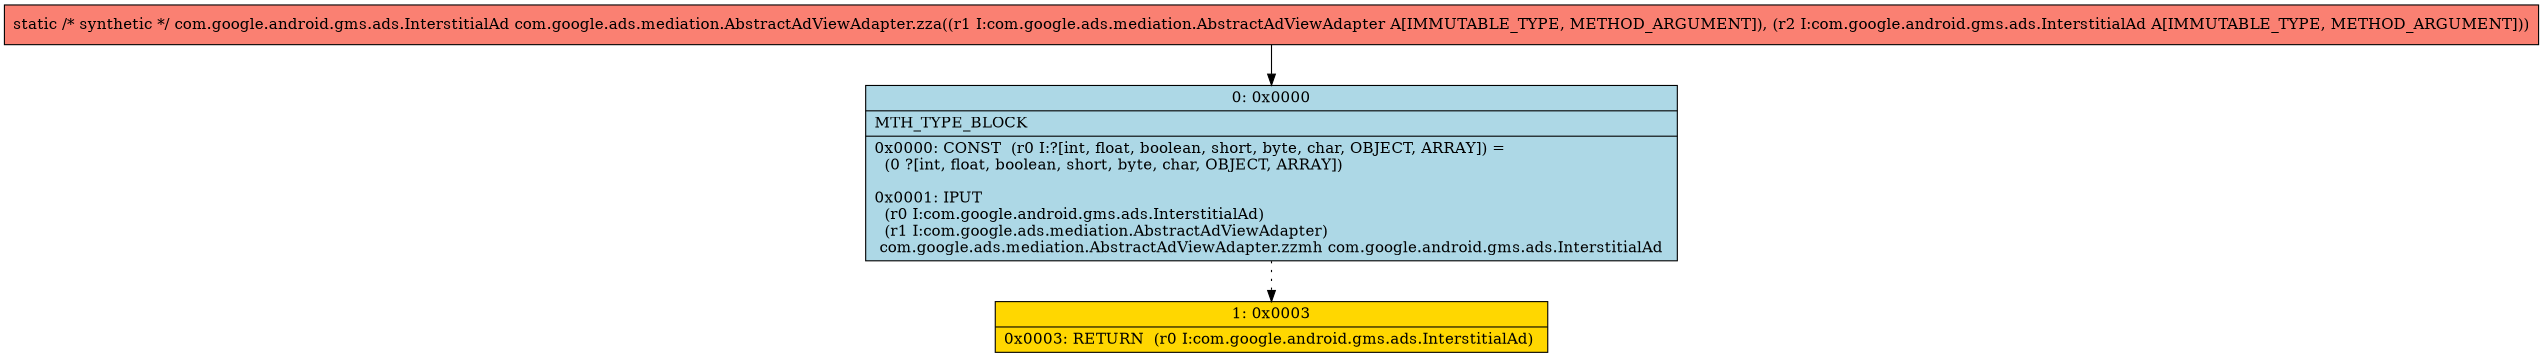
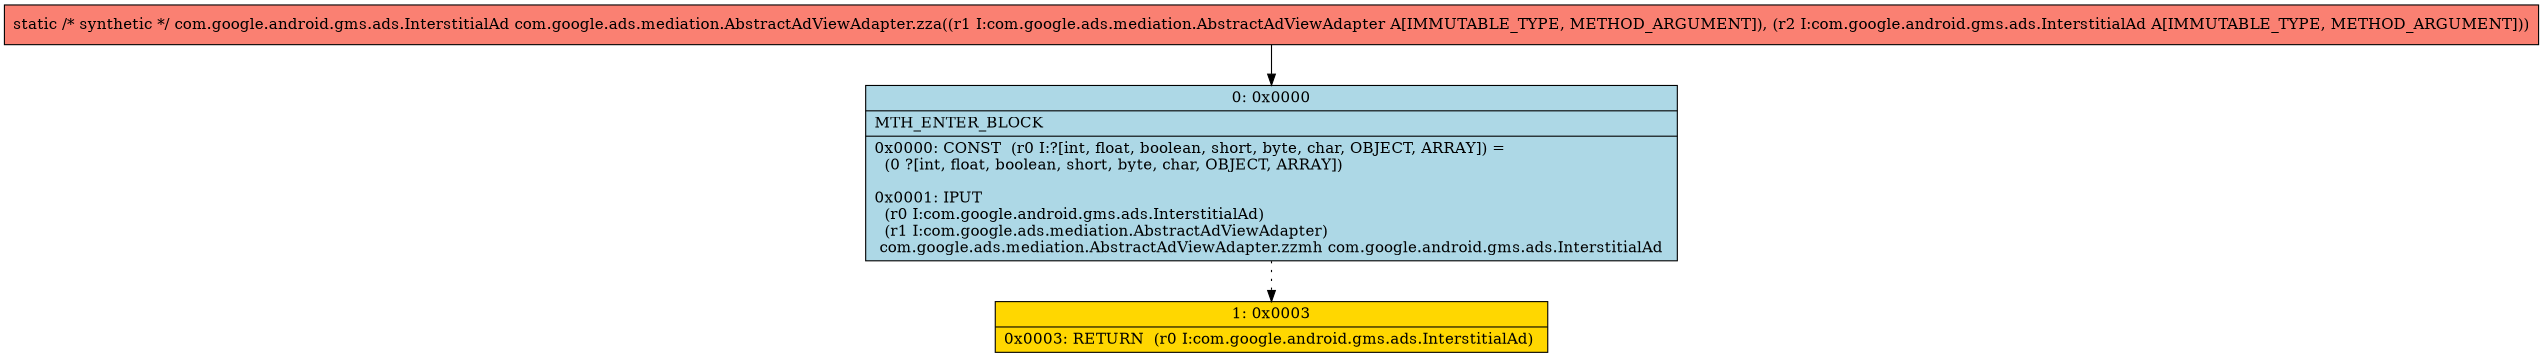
(951, 123) -> (959, 123)
